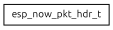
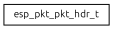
(57, 15) -> (57, 15)
